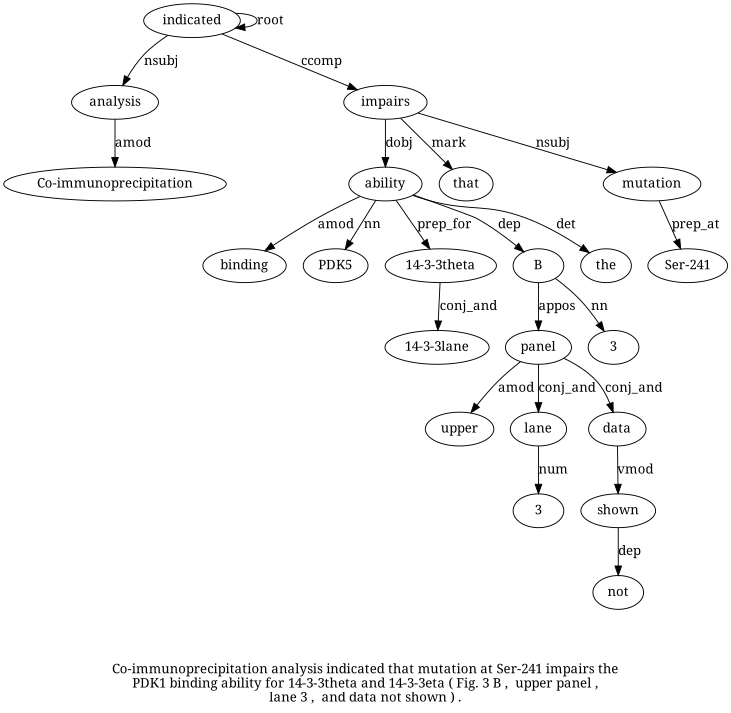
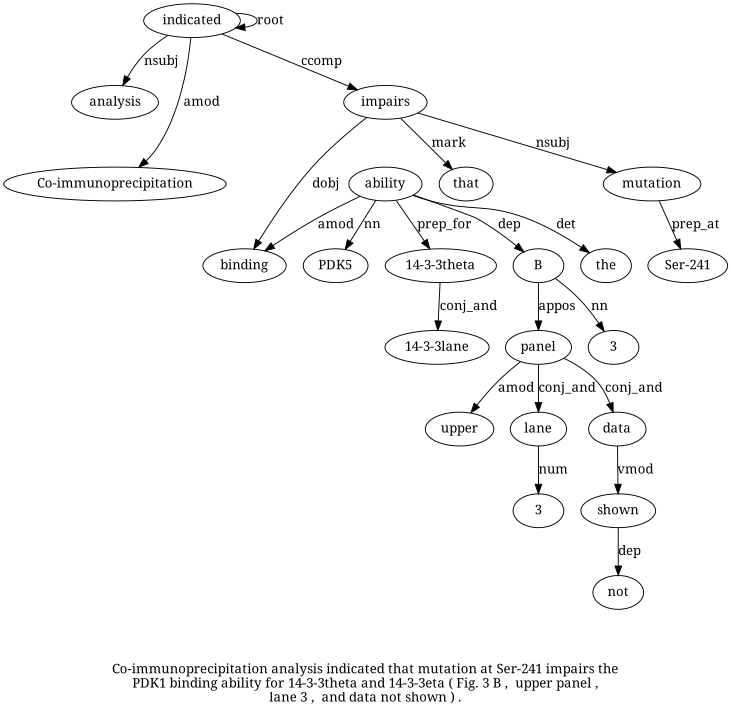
(115, 138) -> (178, 103)
(385, 138) -> (306, 174)
